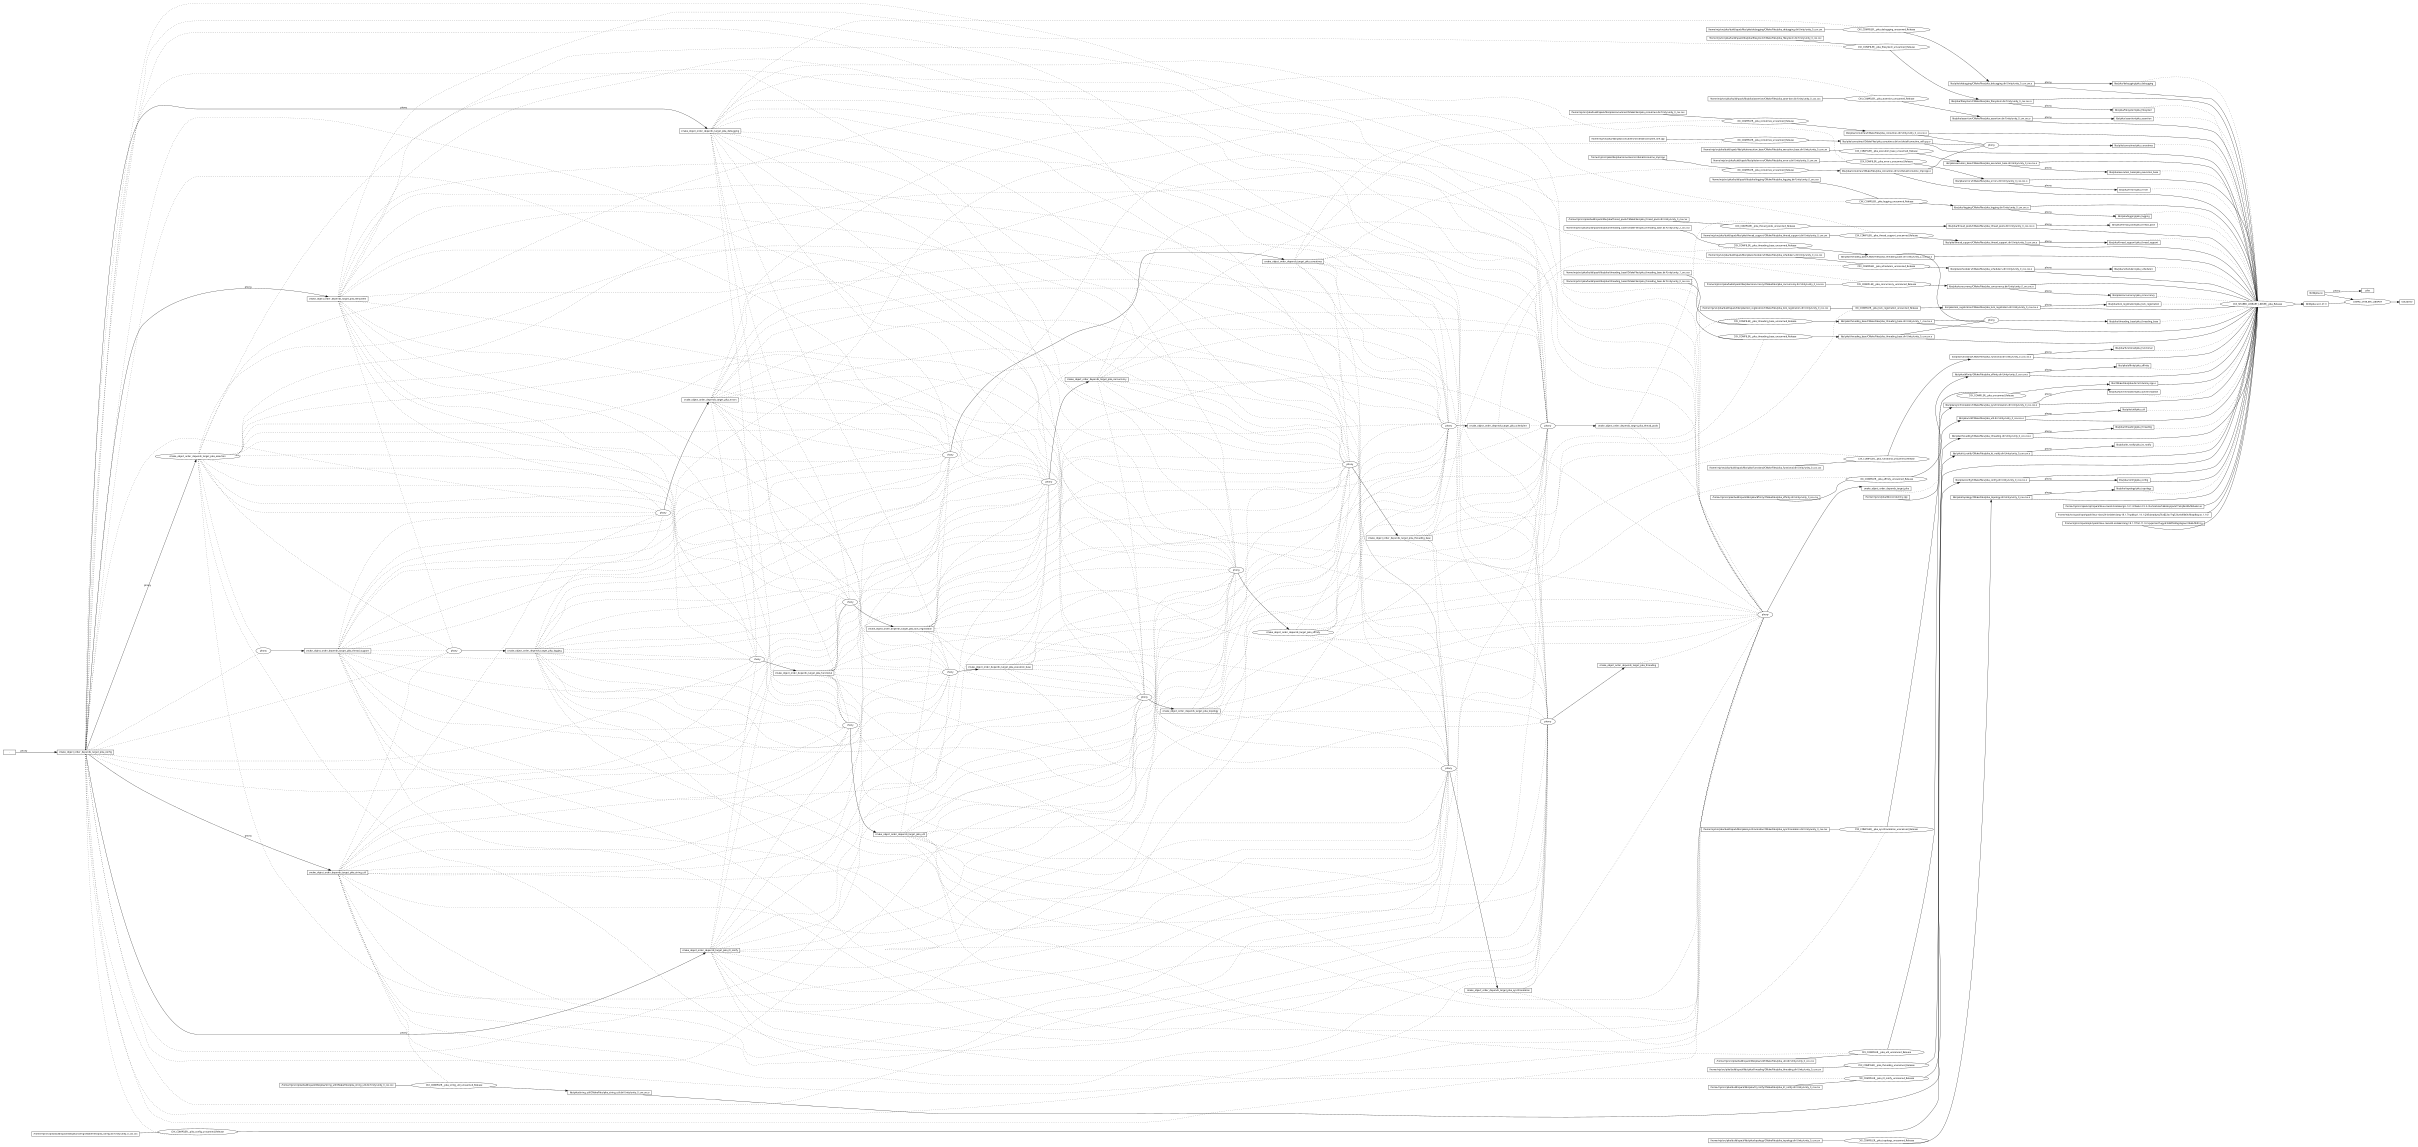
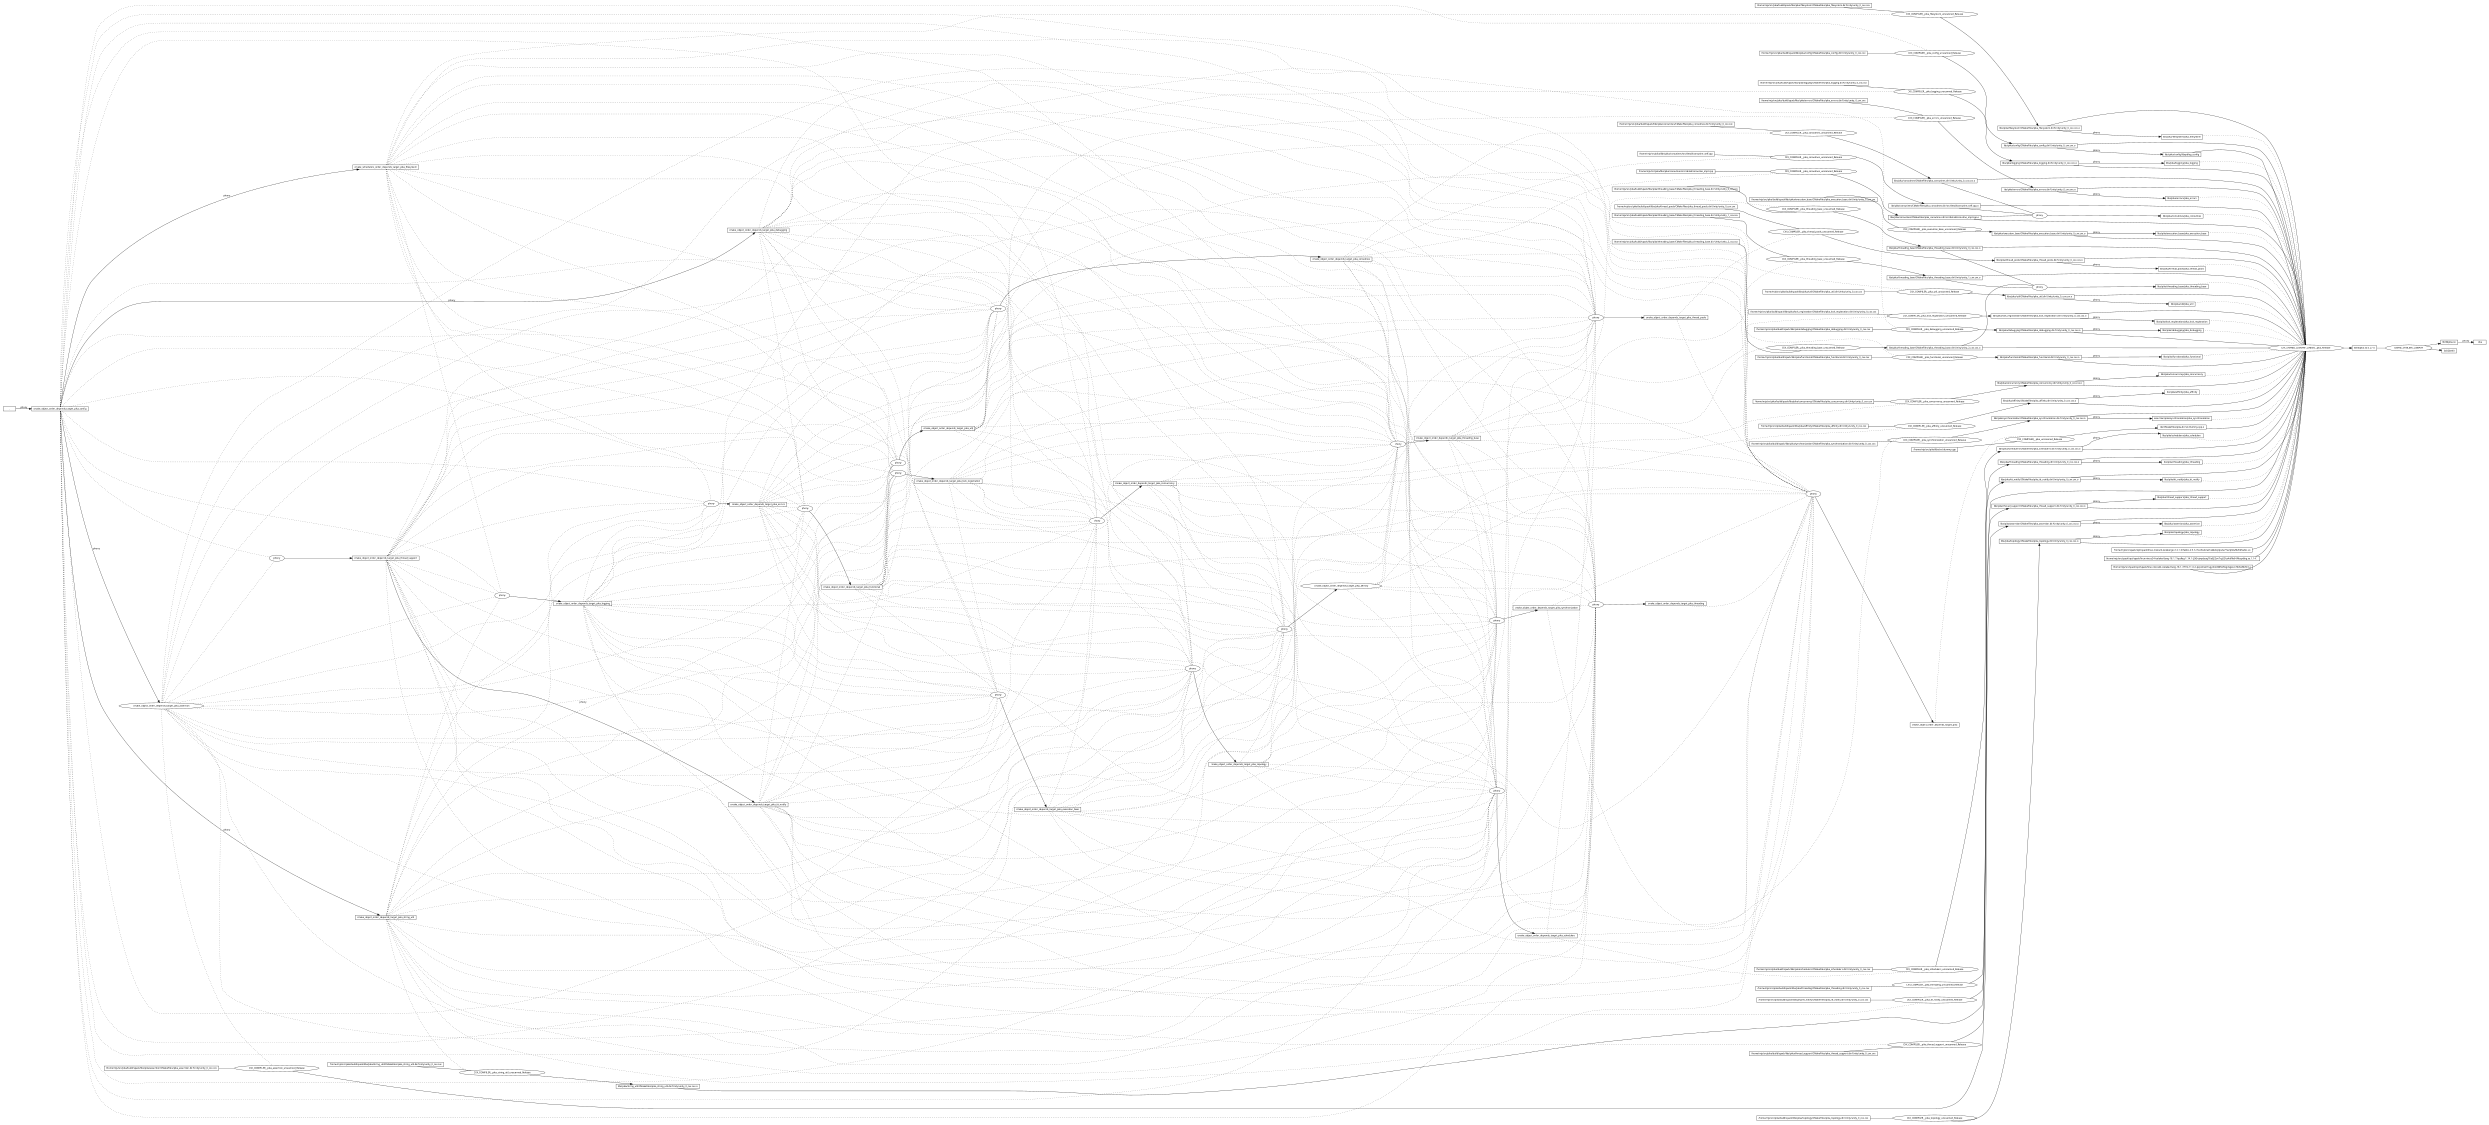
(2338, 297) -> (2431, 345)
(338, 299) -> (386, 167)
(1886, 308) -> (1935, 316)
(2134, 392) -> (2182, 419)
(2134, 480) -> (2182, 155)
(302, 1034) -> (545, 700)
